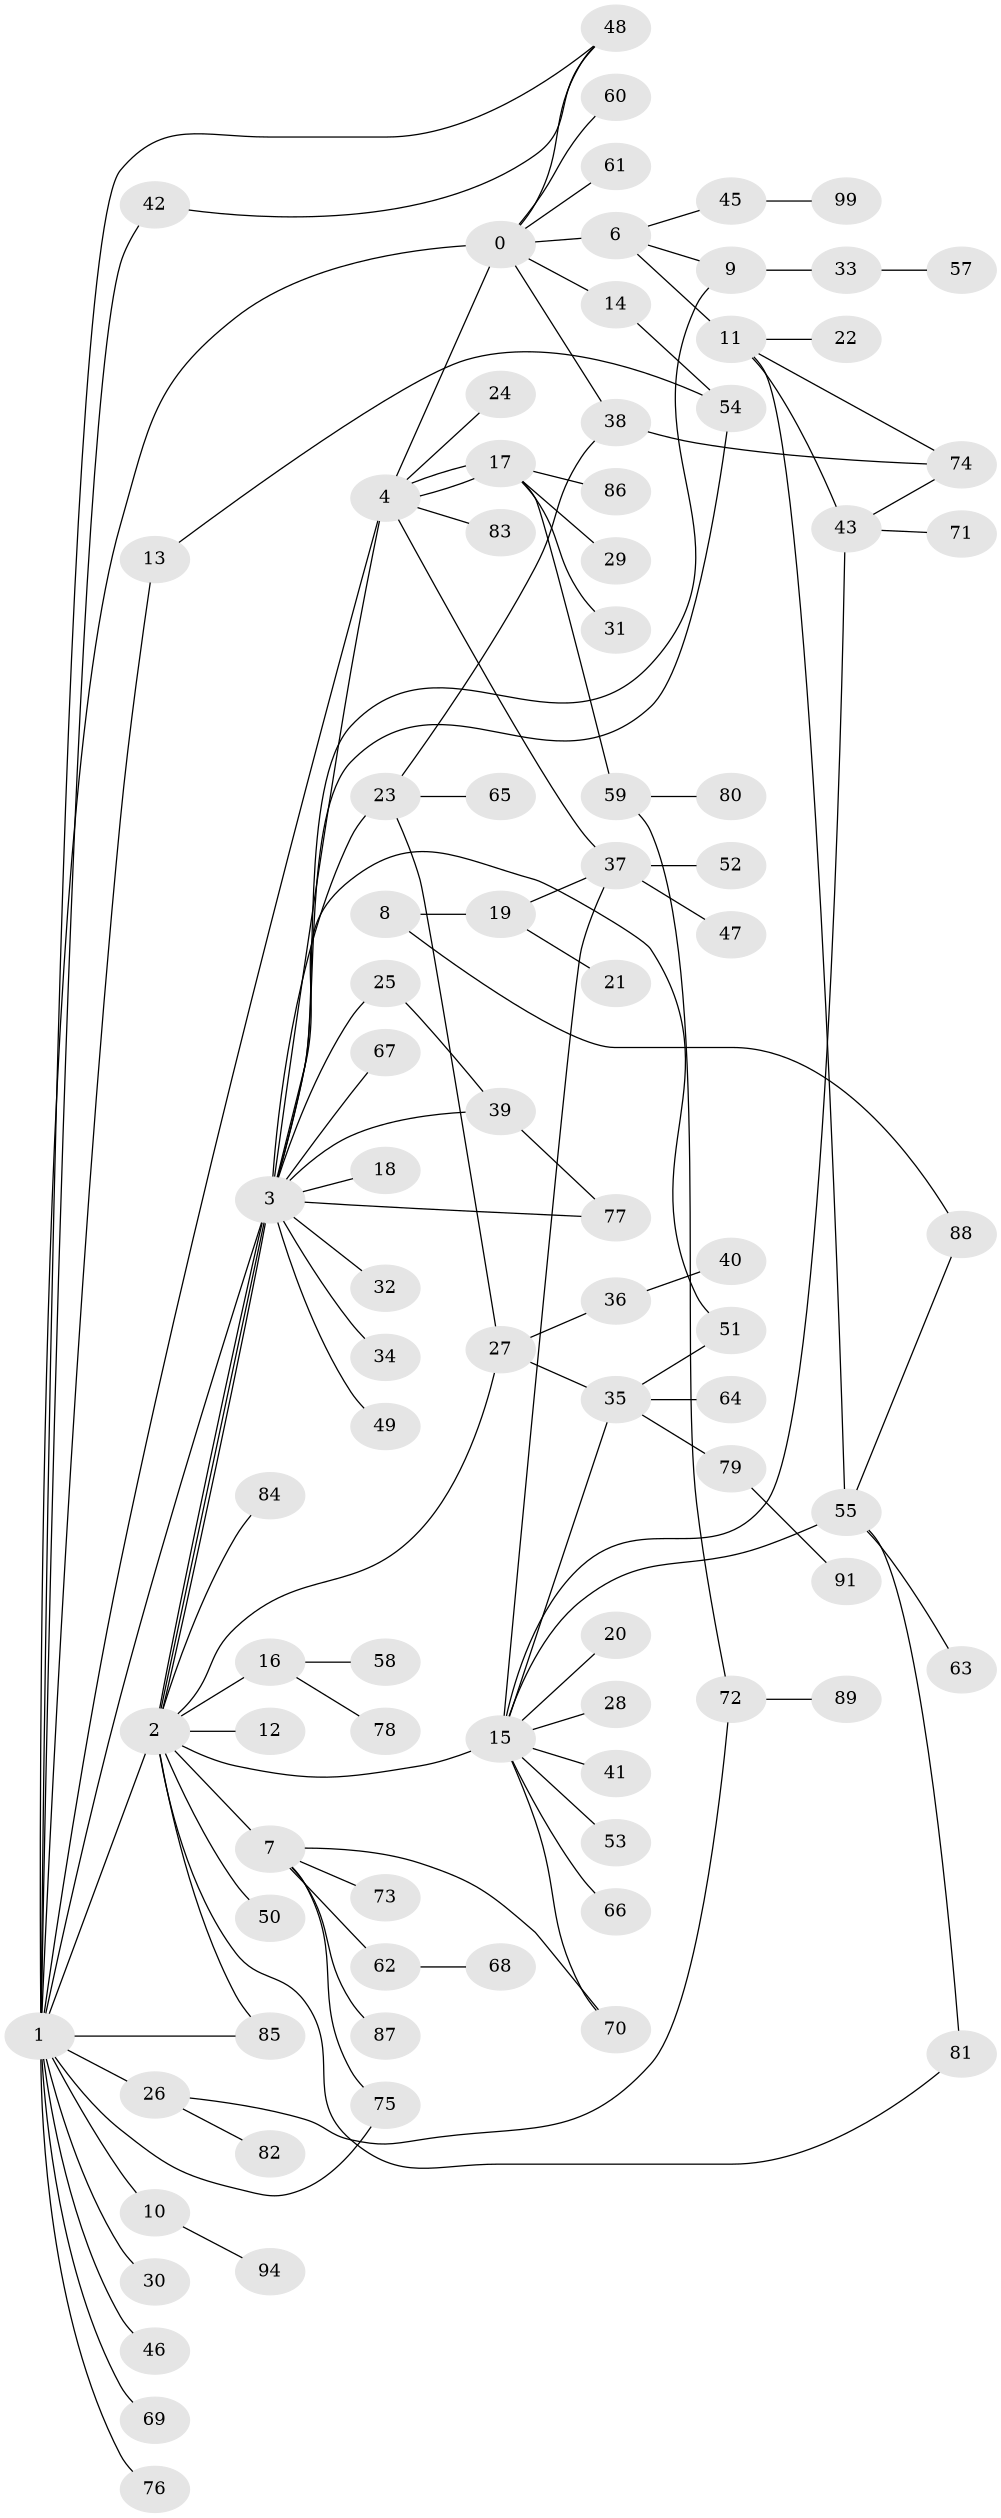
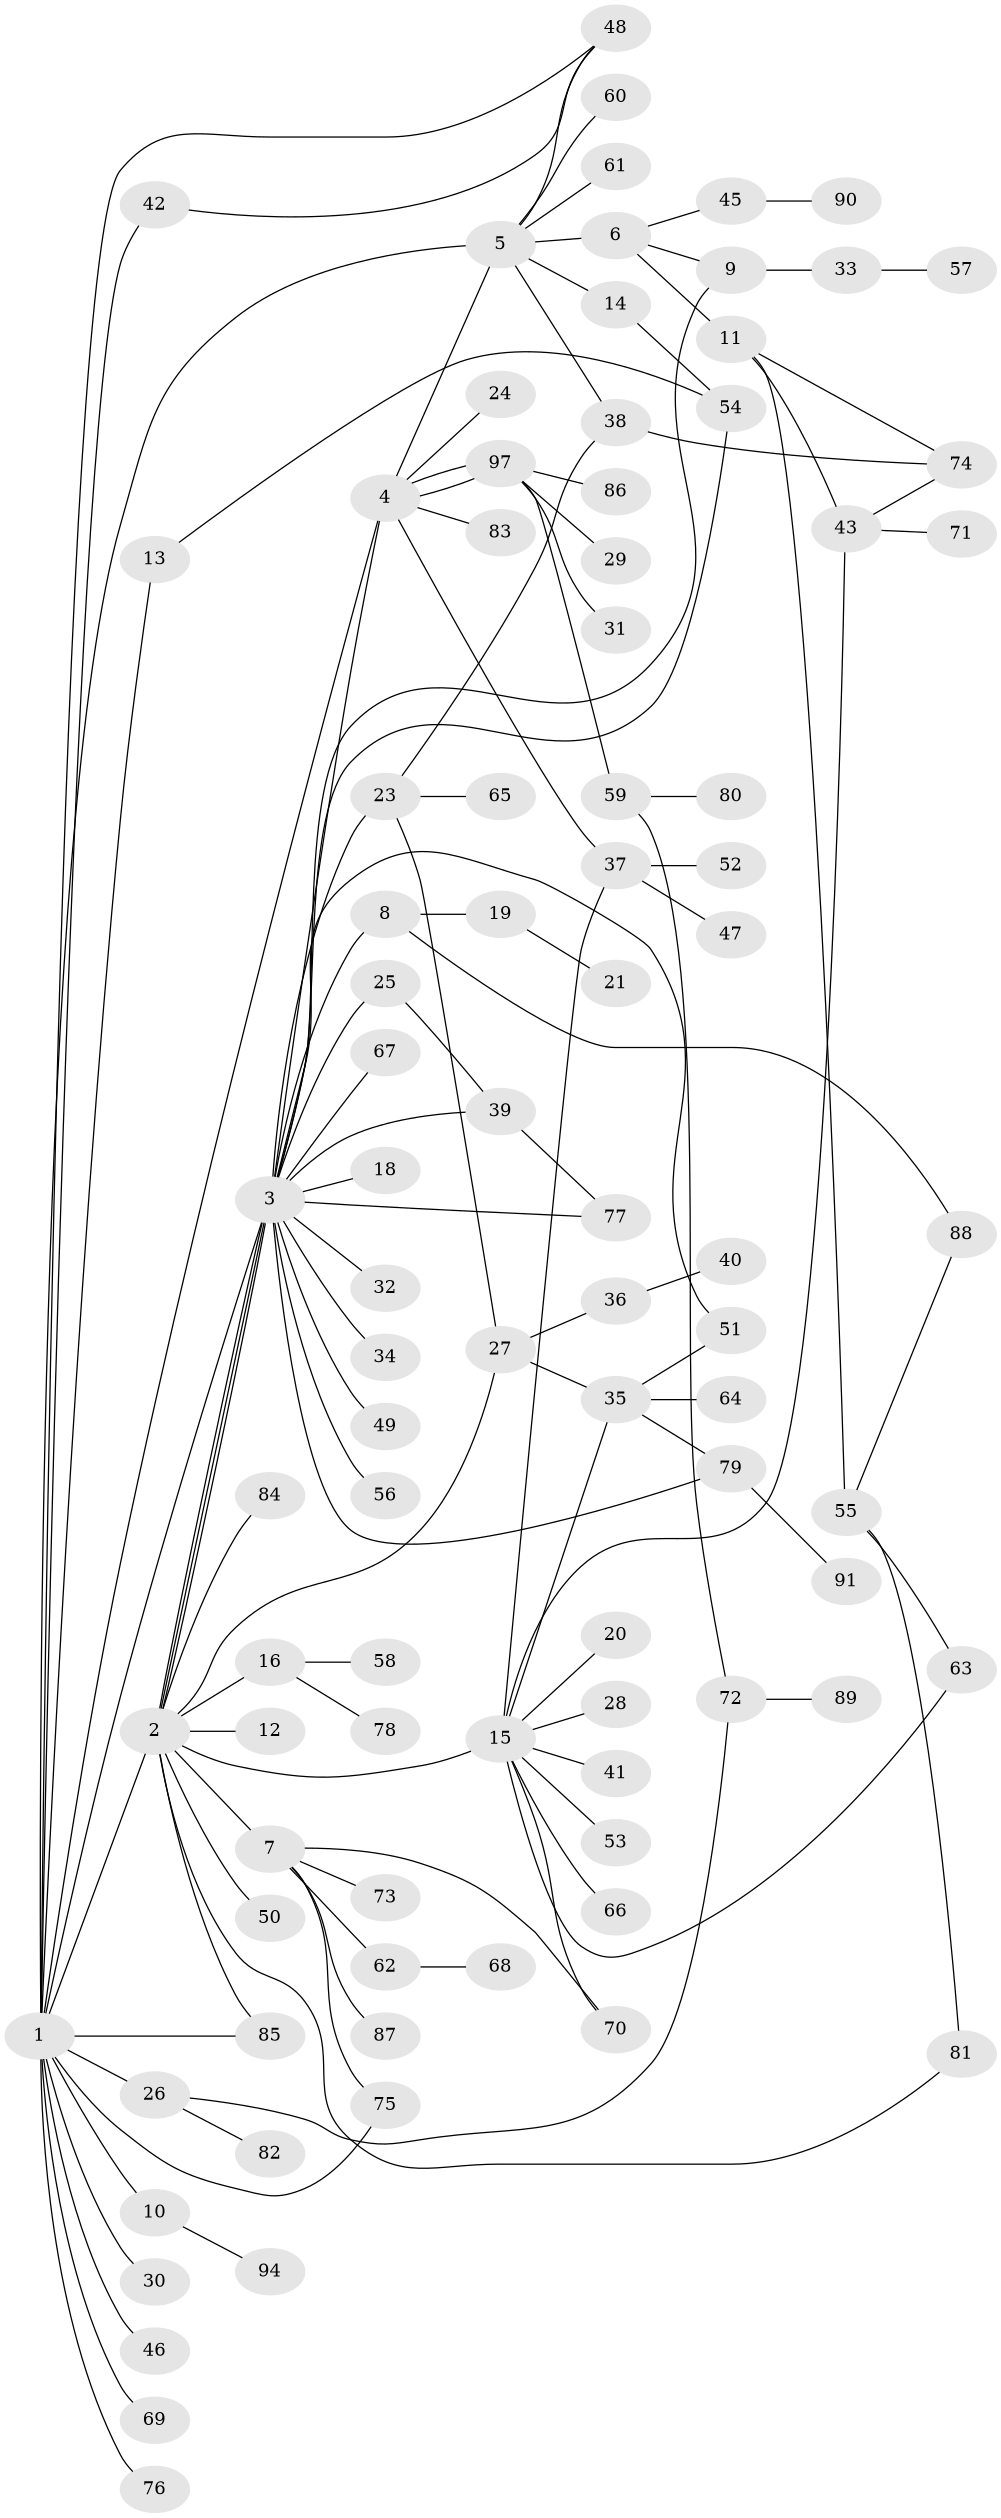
(846, 201) -> (846, 201)
(501, 245) -> (501, 245)
(846, 339) -> none
(501, 464) -> (501, 464)
(568, 886) -> none
none -> (320, 1013)
none -> (385, 1496)
none -> (369, 1538)
(630, 1573) -> (690, 1928)
